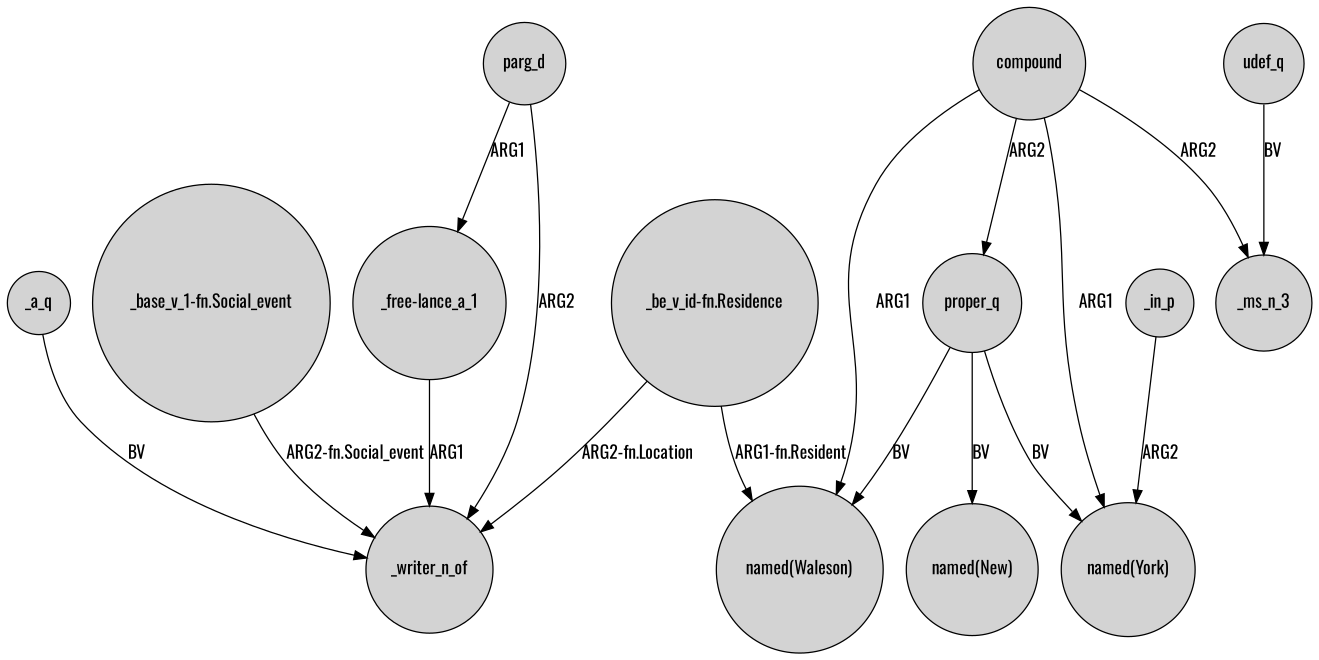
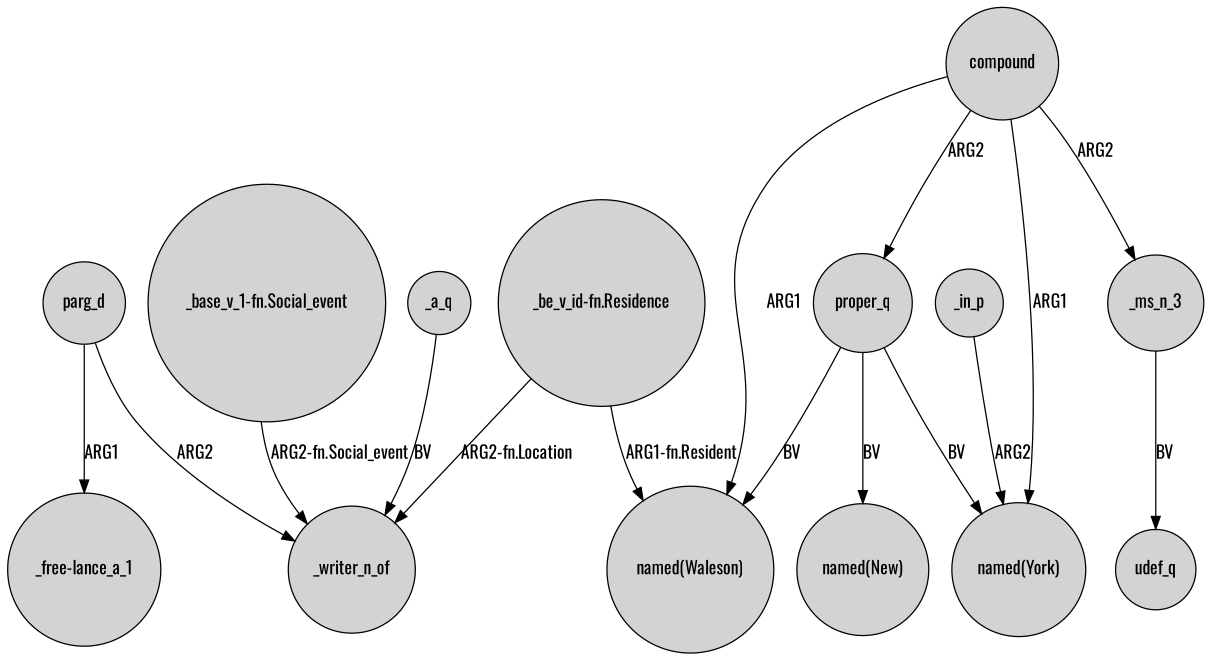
(1264, 173) -> (1156, 434)
(429, 437) -> none
